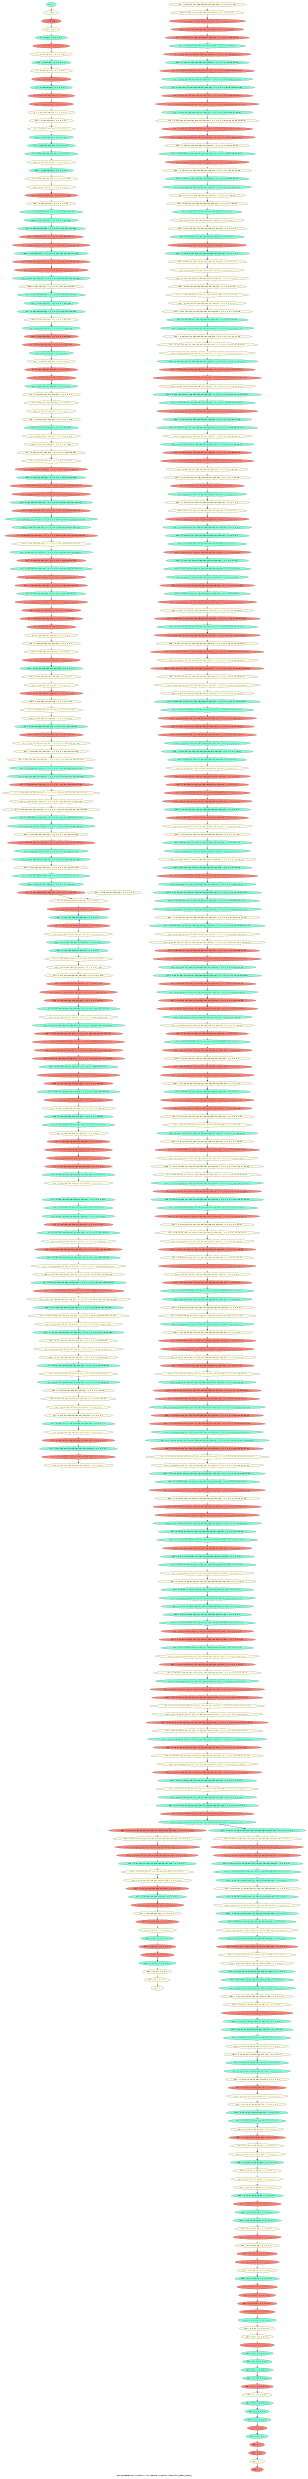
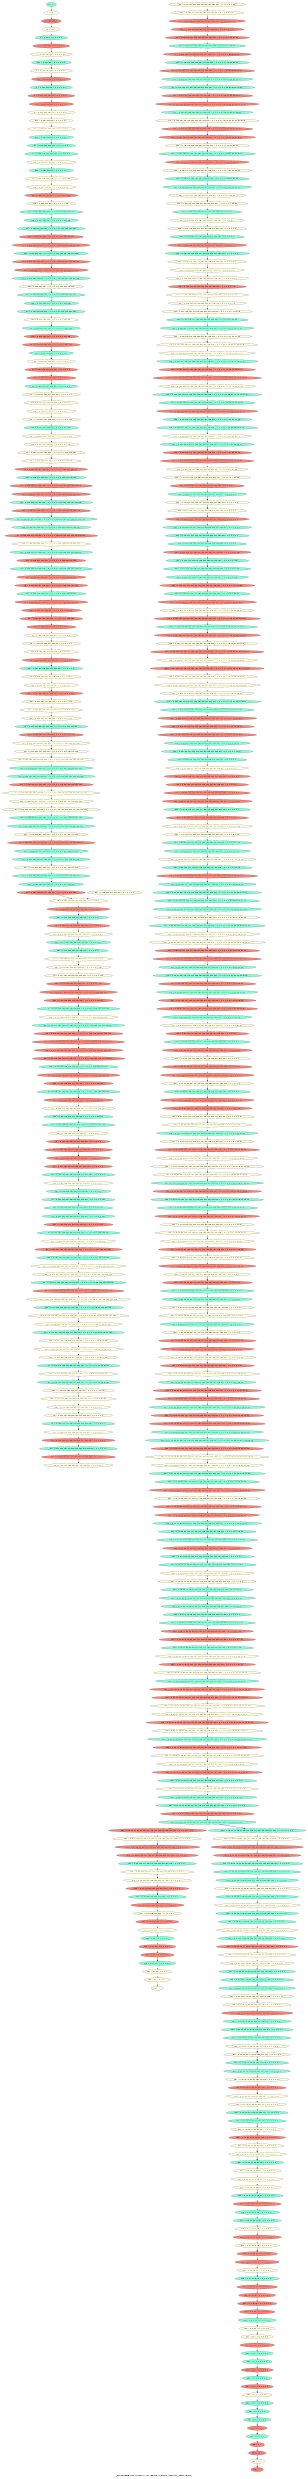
(207, 287) -> (207, 287)
(79, 922) -> (78, 921)
none -> (79, 1191)
(257, 2370) -> (257, 2370)
